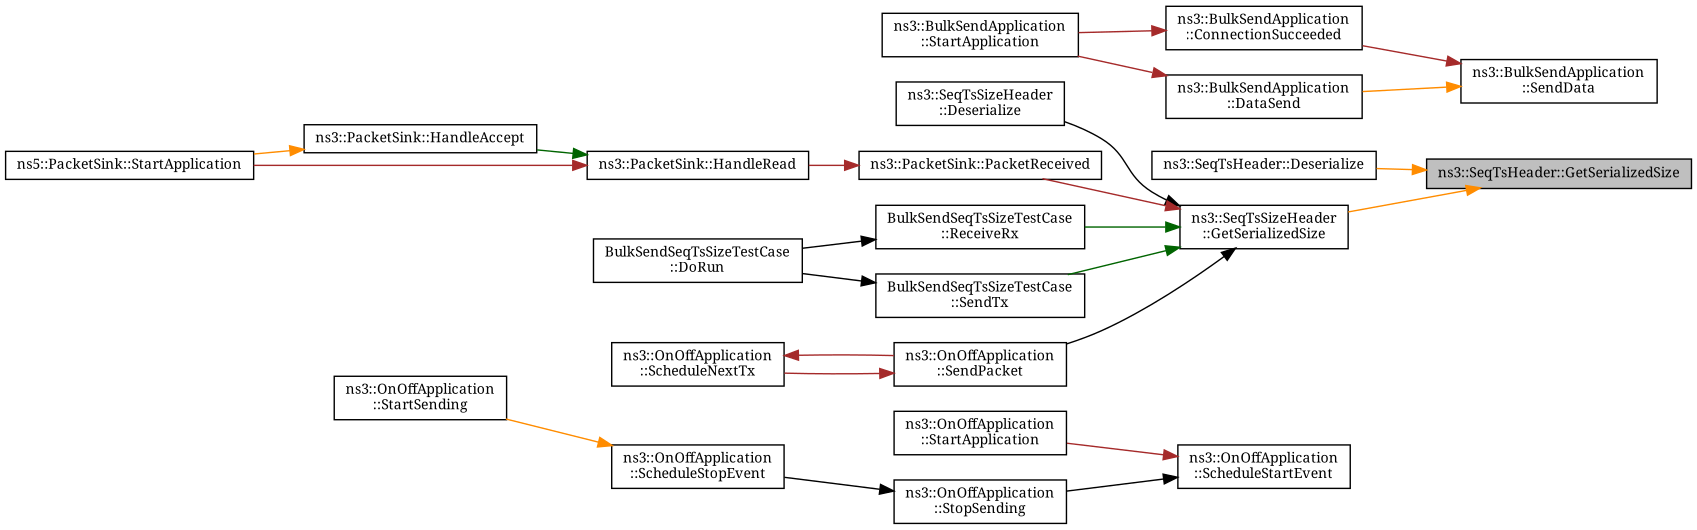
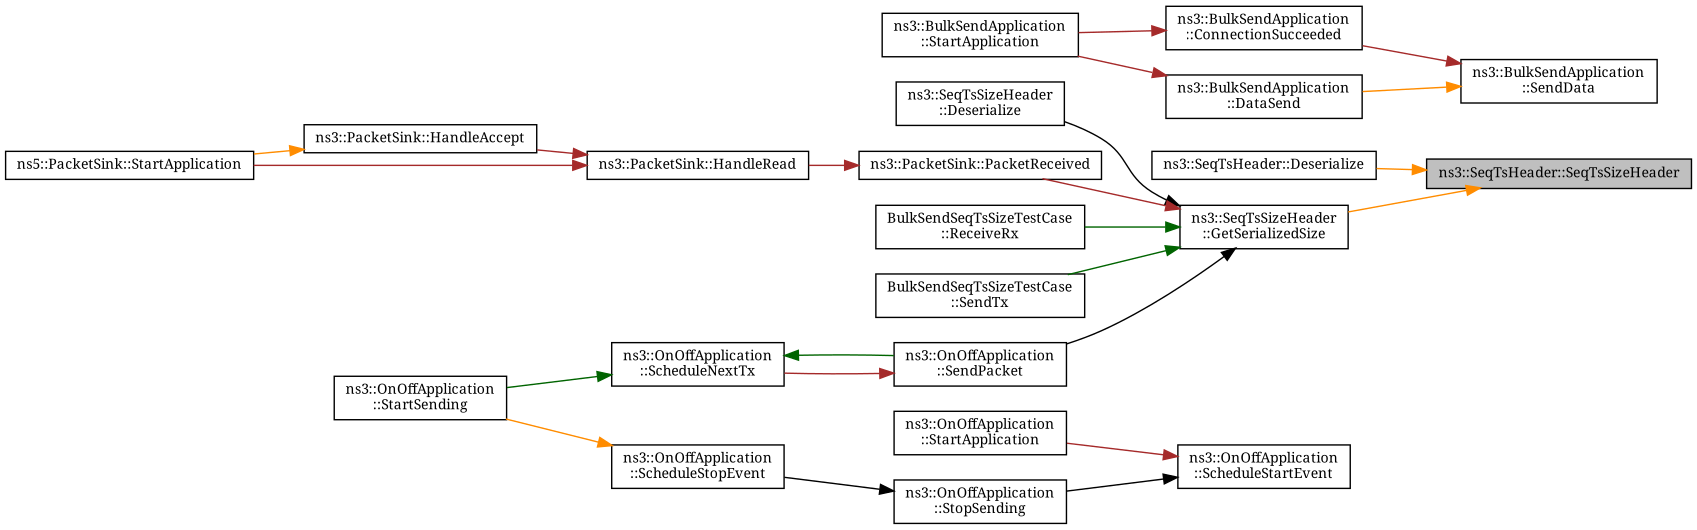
(555, 152) -> (555, 152)
(1559, 174) -> (1559, 174)
(698, 261) -> none
(846, 355) -> (846, 355)
none -> (552, 382)
